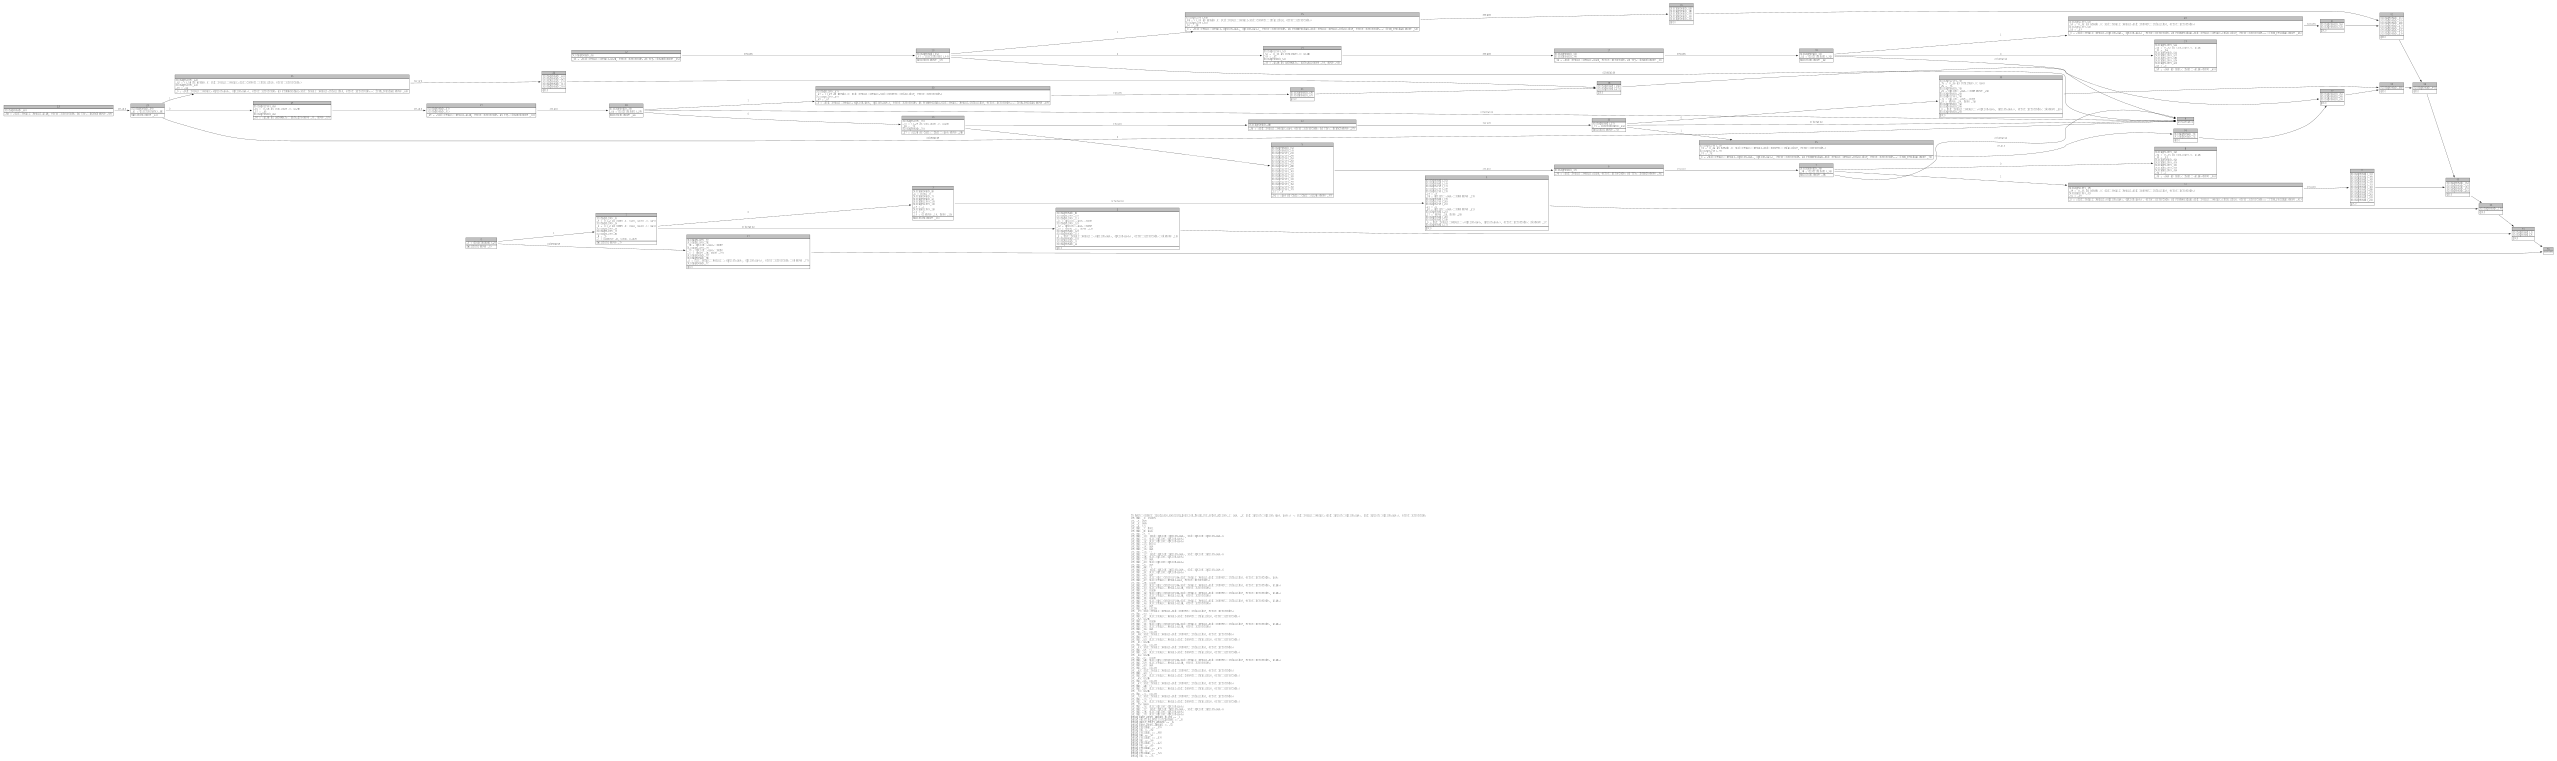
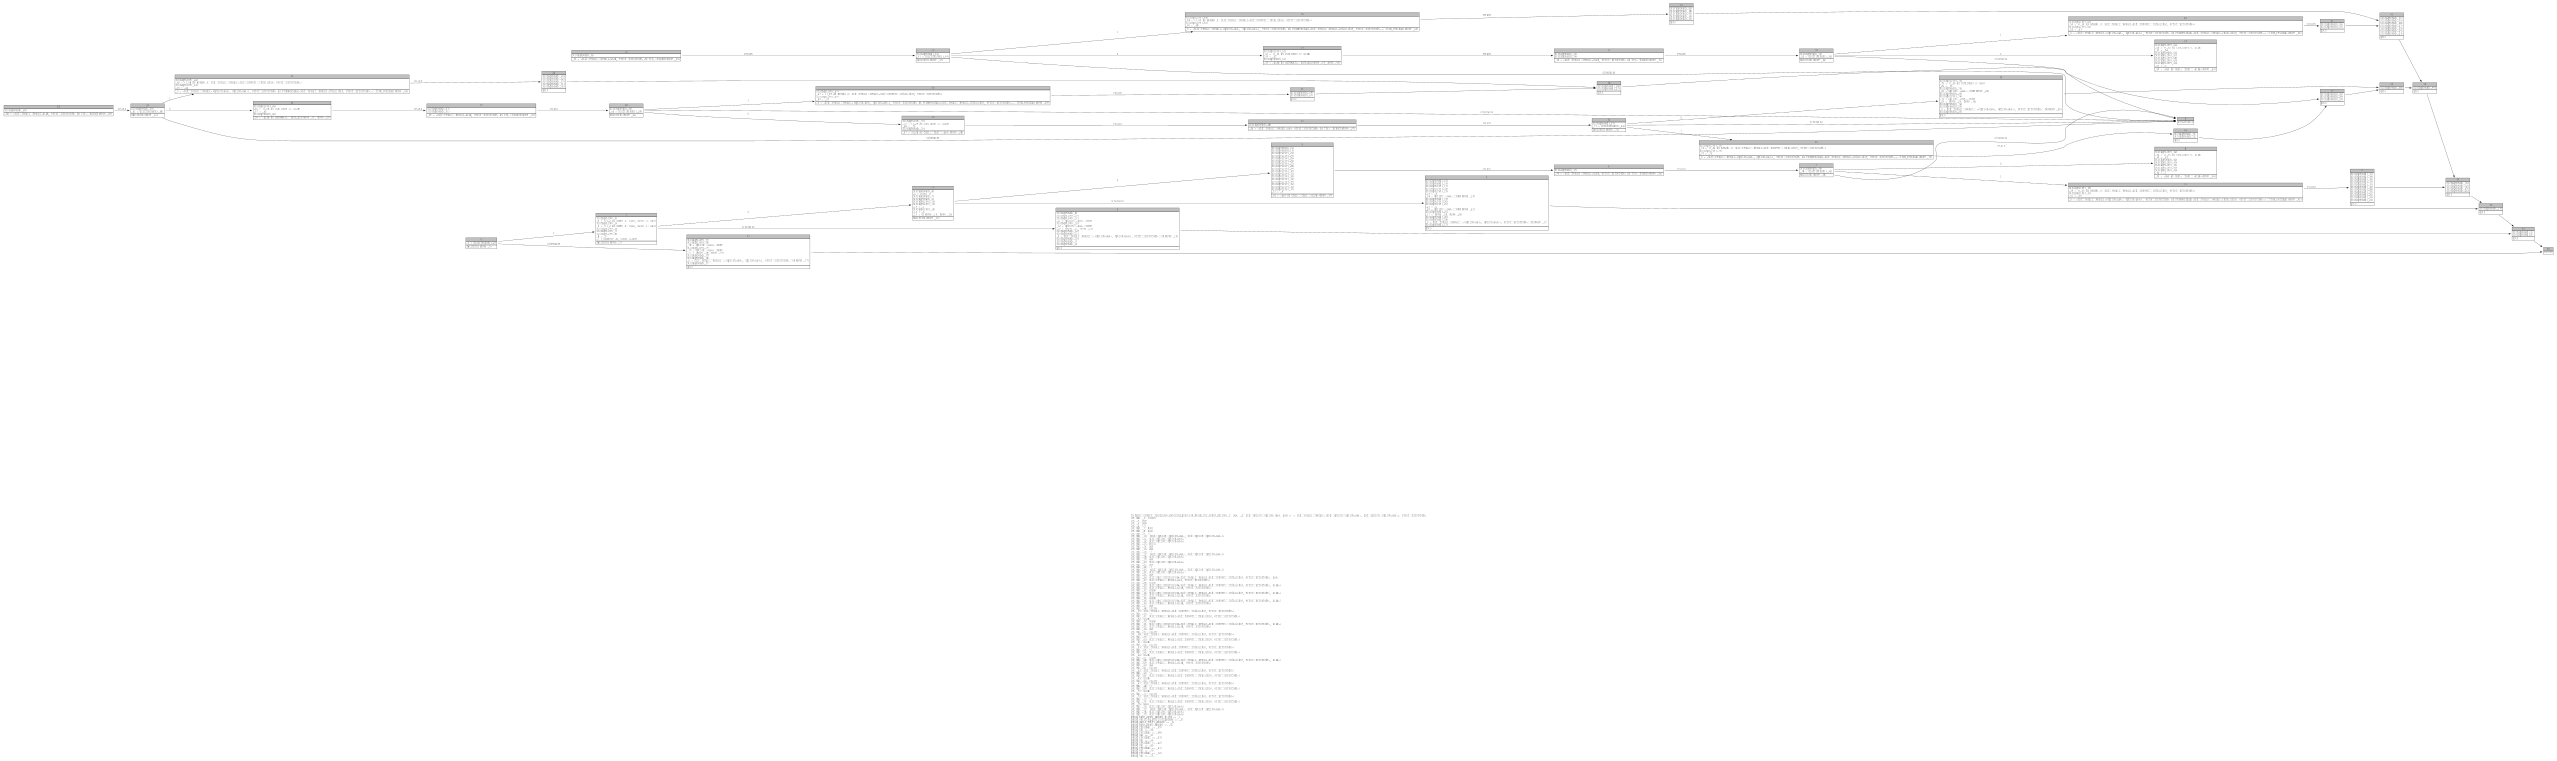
(1117, 146) -> (1111, 187)
